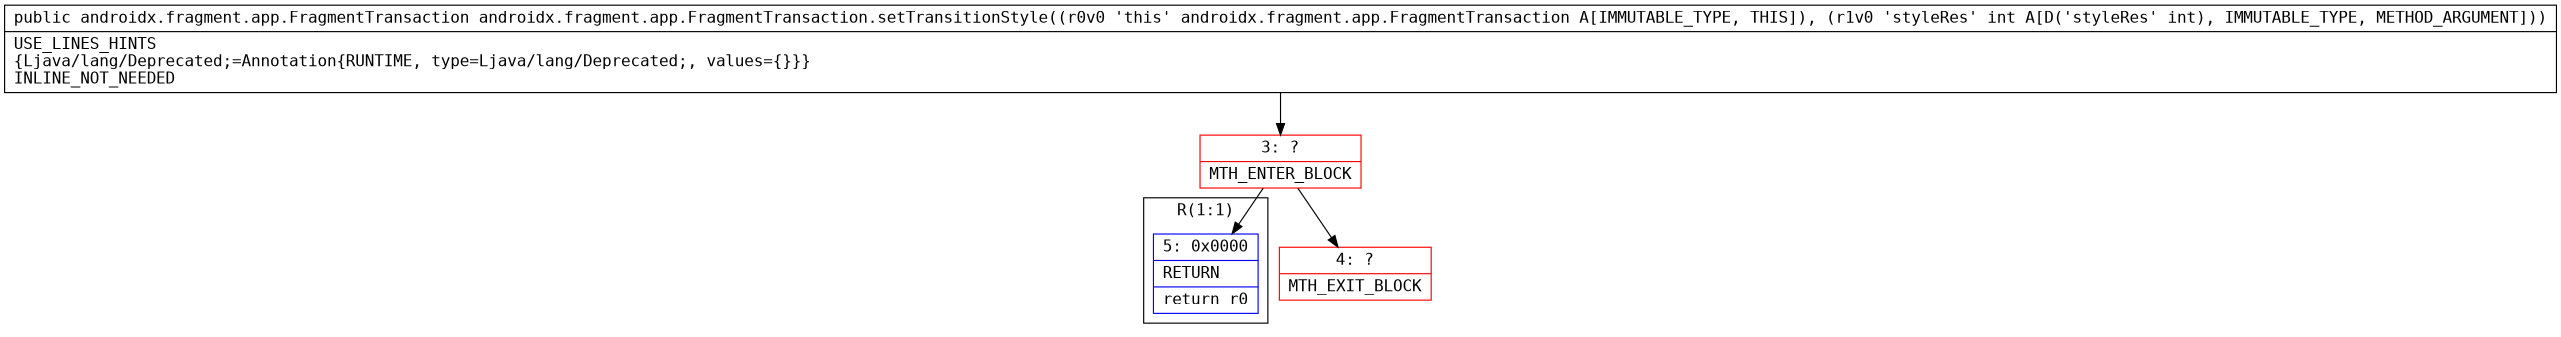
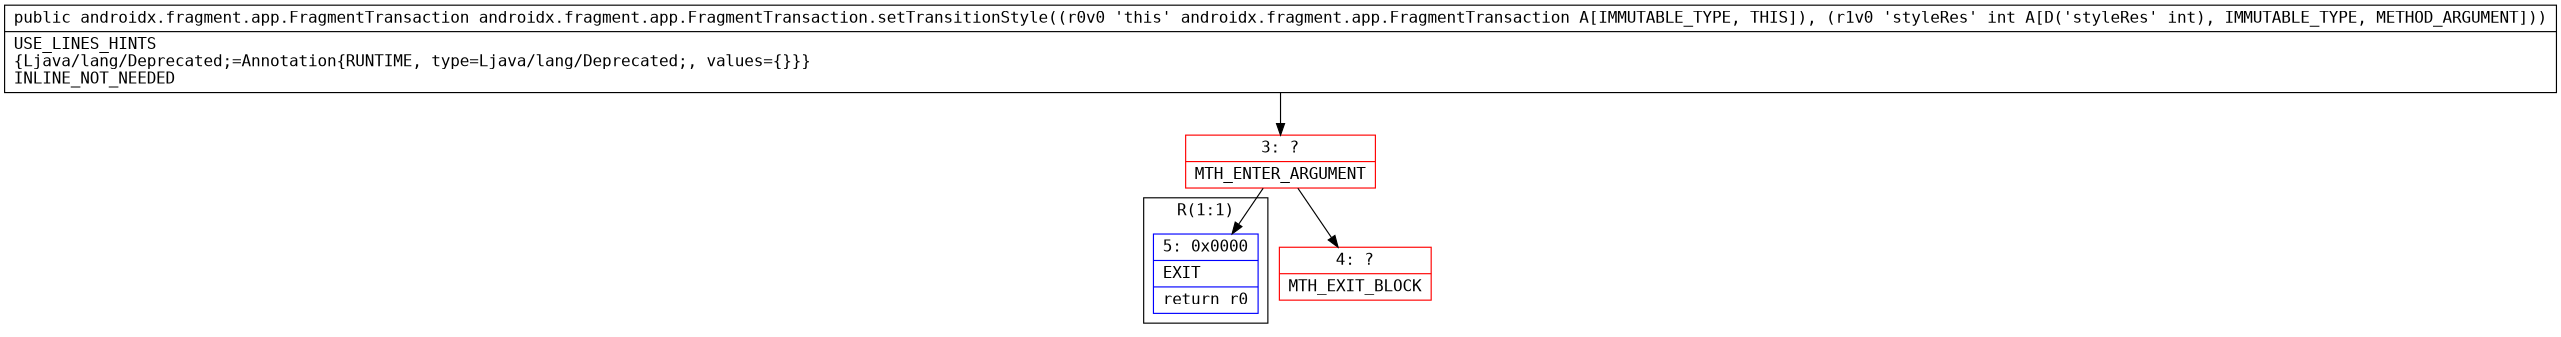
(1281, 174) -> (1281, 174)
(1191, 273) -> (1182, 273)
